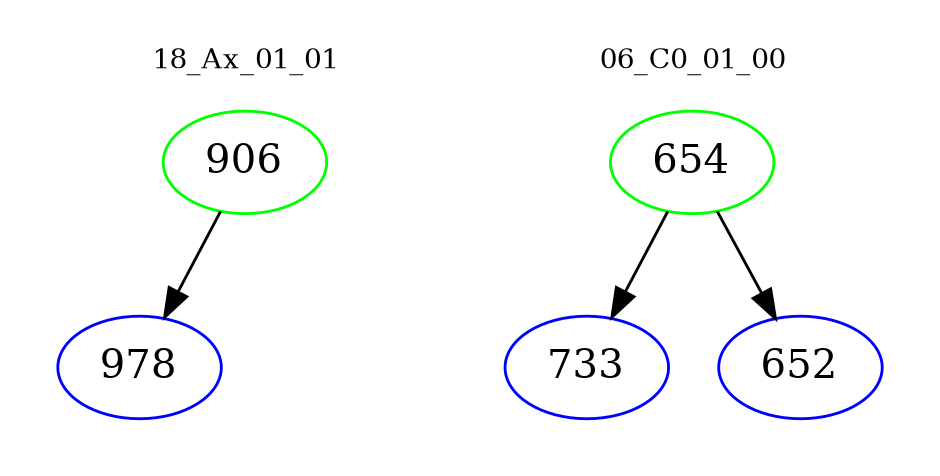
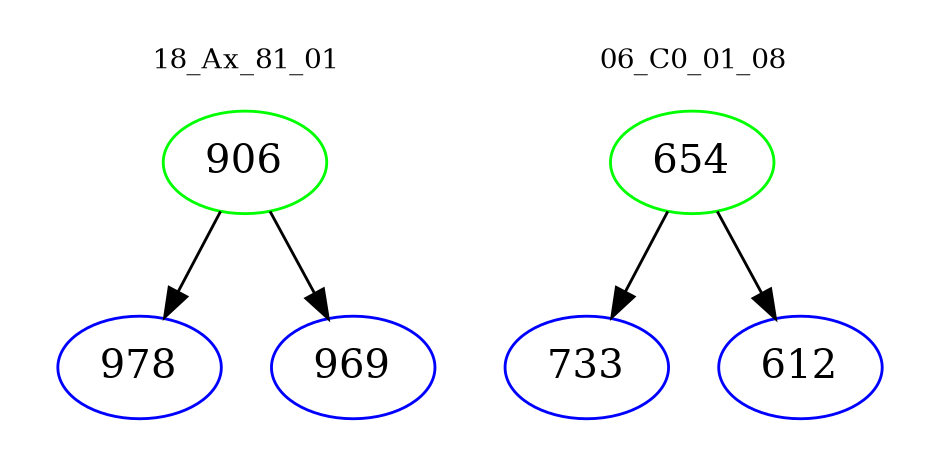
(246, 61) -> (246, 61)
(694, 61) -> (694, 61)
none -> (353, 367)
(800, 367) -> (800, 367)
